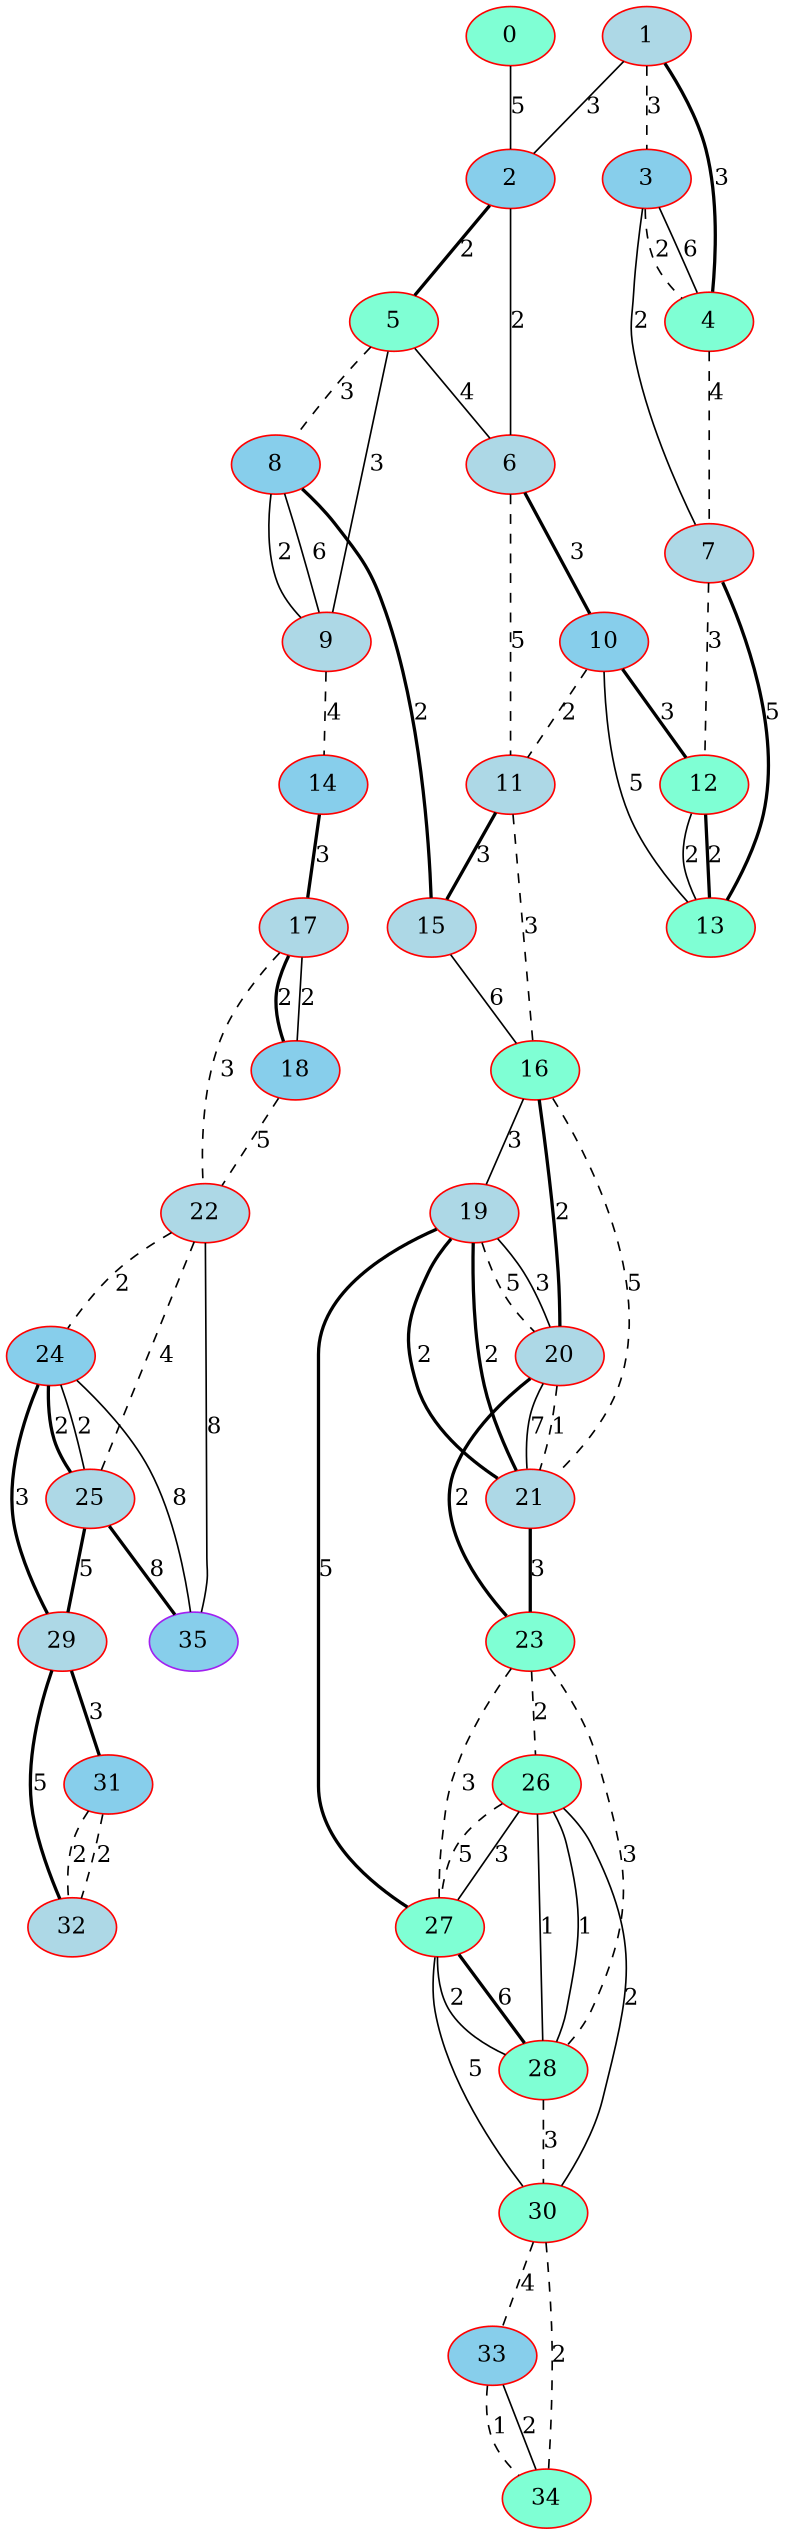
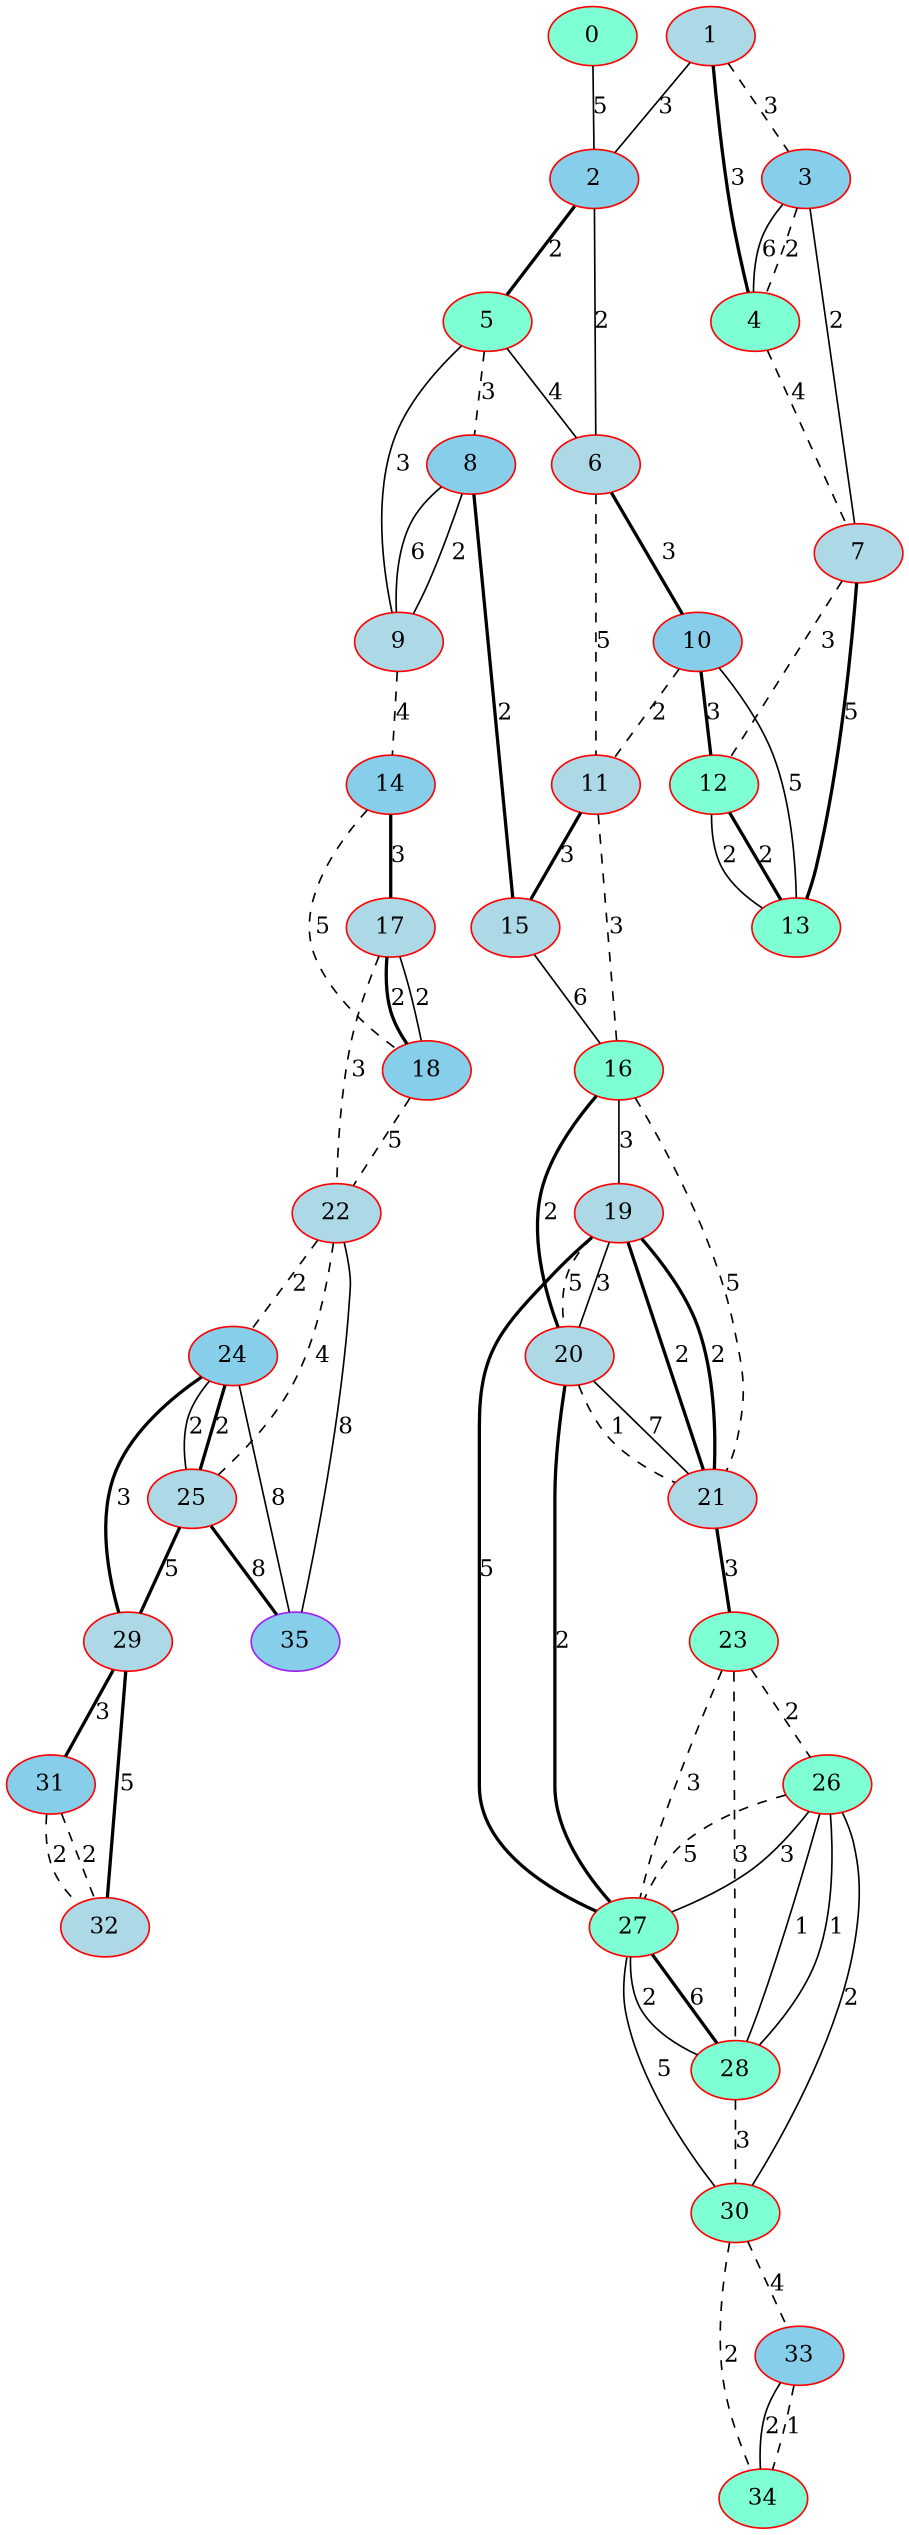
none -> (310, 938)
(450, 1491) -> (555, 1651)
